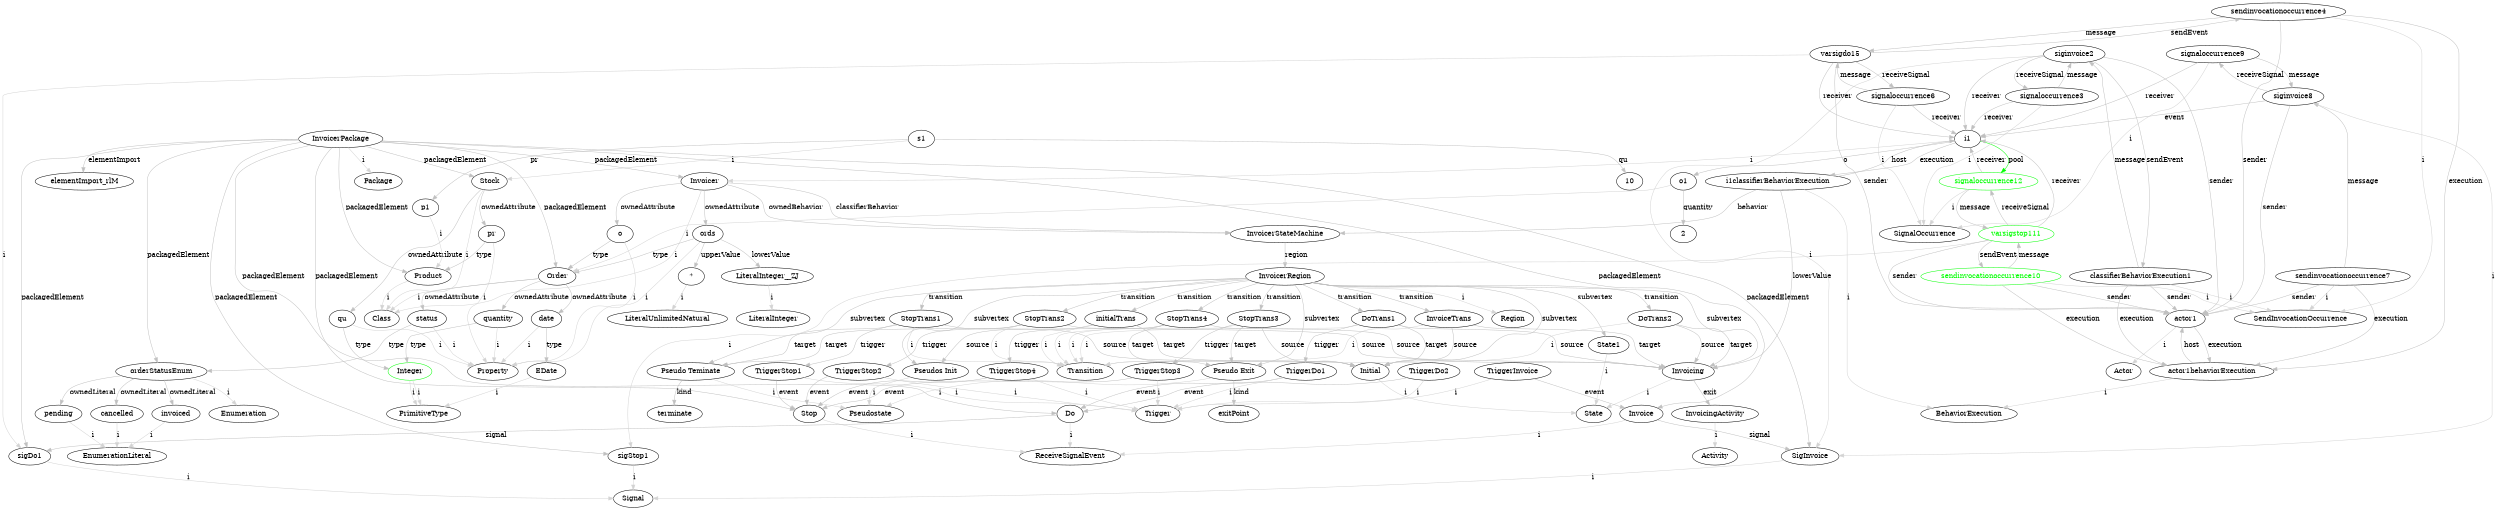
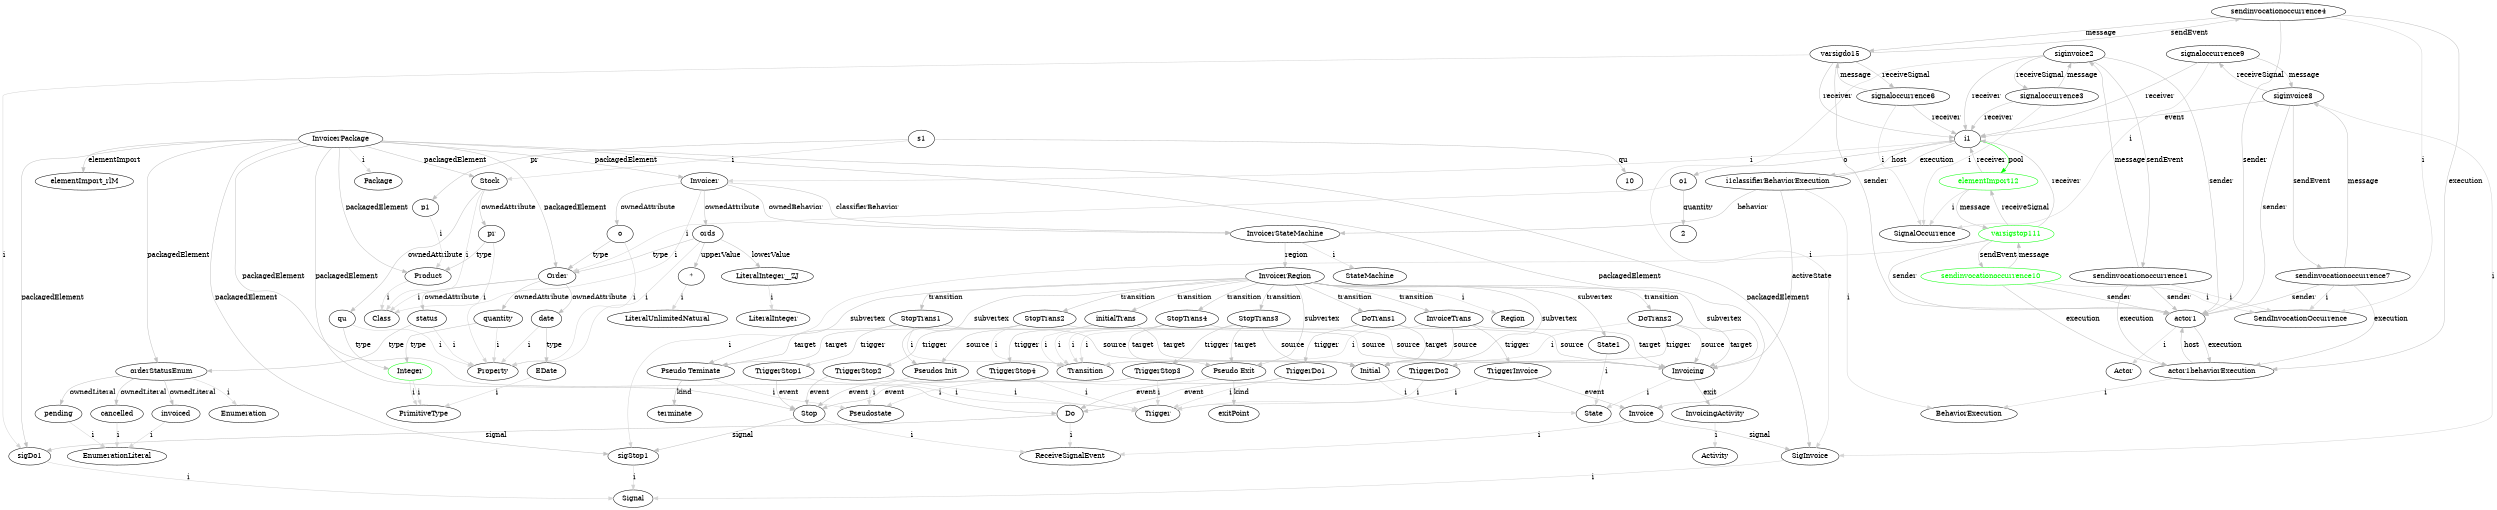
(1989, 181) -> (1989, 181)
none -> (2293, 191)
none -> (1370, 276)
(1812, 276) -> (1812, 276)
(2141, 276) -> (2141, 276)
none -> (1493, 338)
none -> (1615, 359)
none -> (727, 434)
